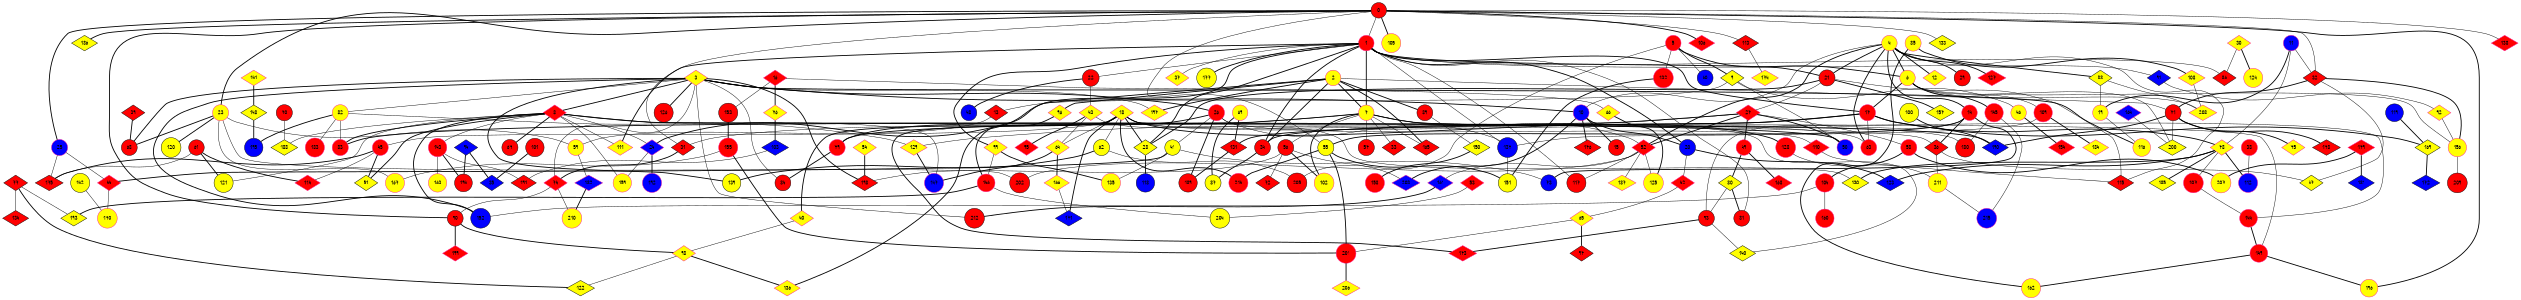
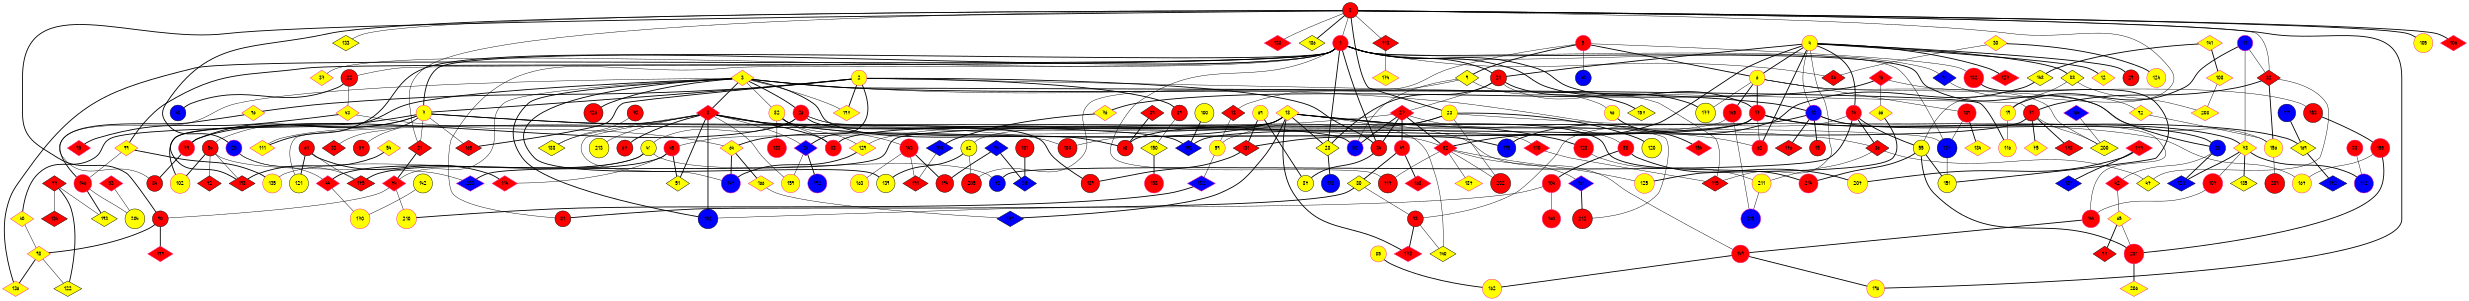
(2052, 63) -> (2215, 63)
(2054, 98) -> (1738, 91)
(1083, 134) -> (1011, 136)
none -> (599, 148)
(1855, 183) -> none
